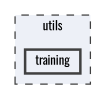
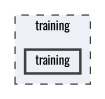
(53, 27) -> (53, 27)
